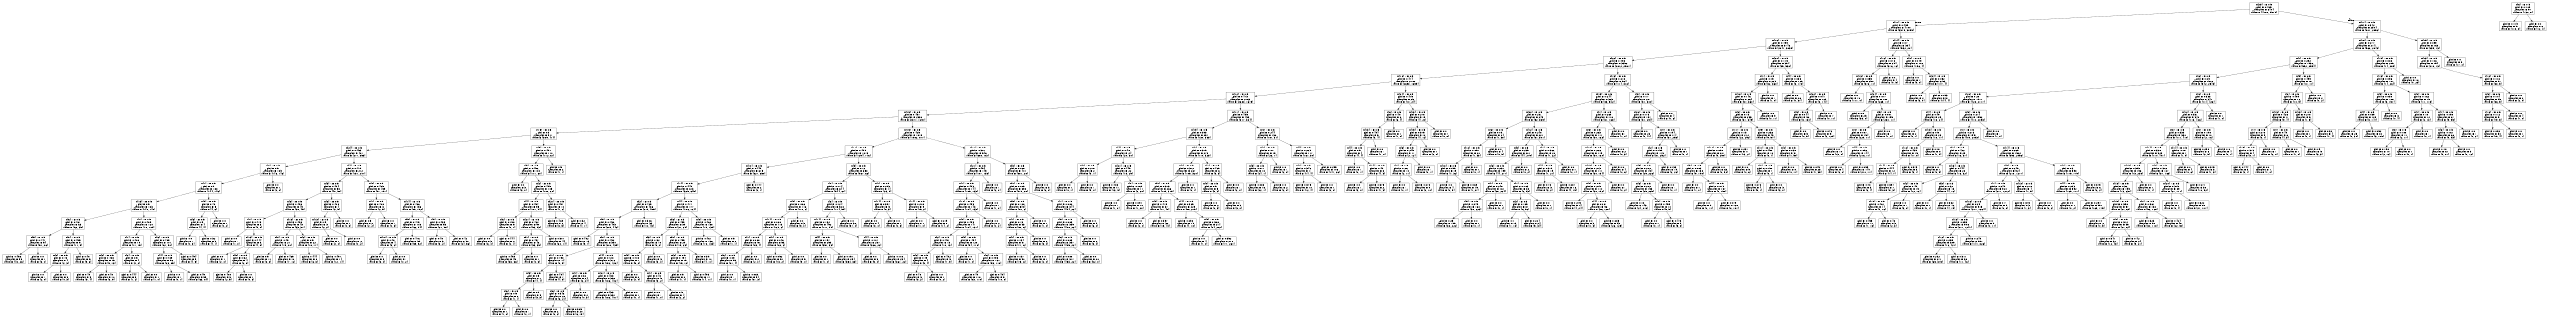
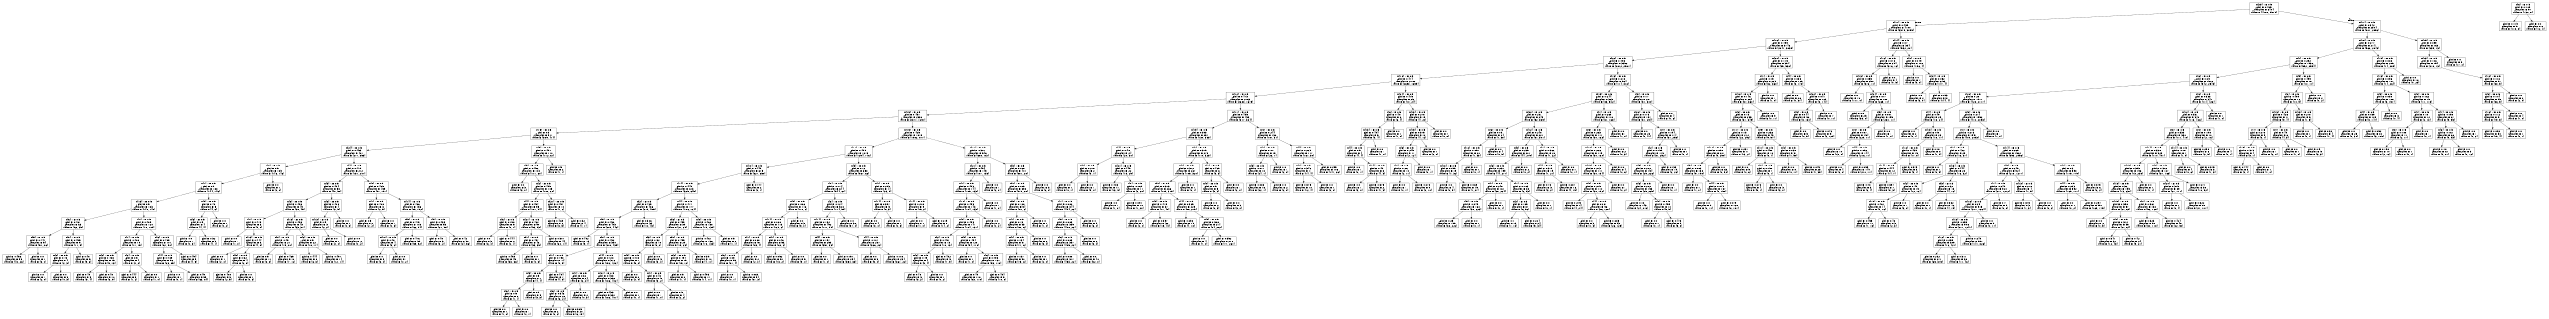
(1091, 259) -> (1091, 259)
